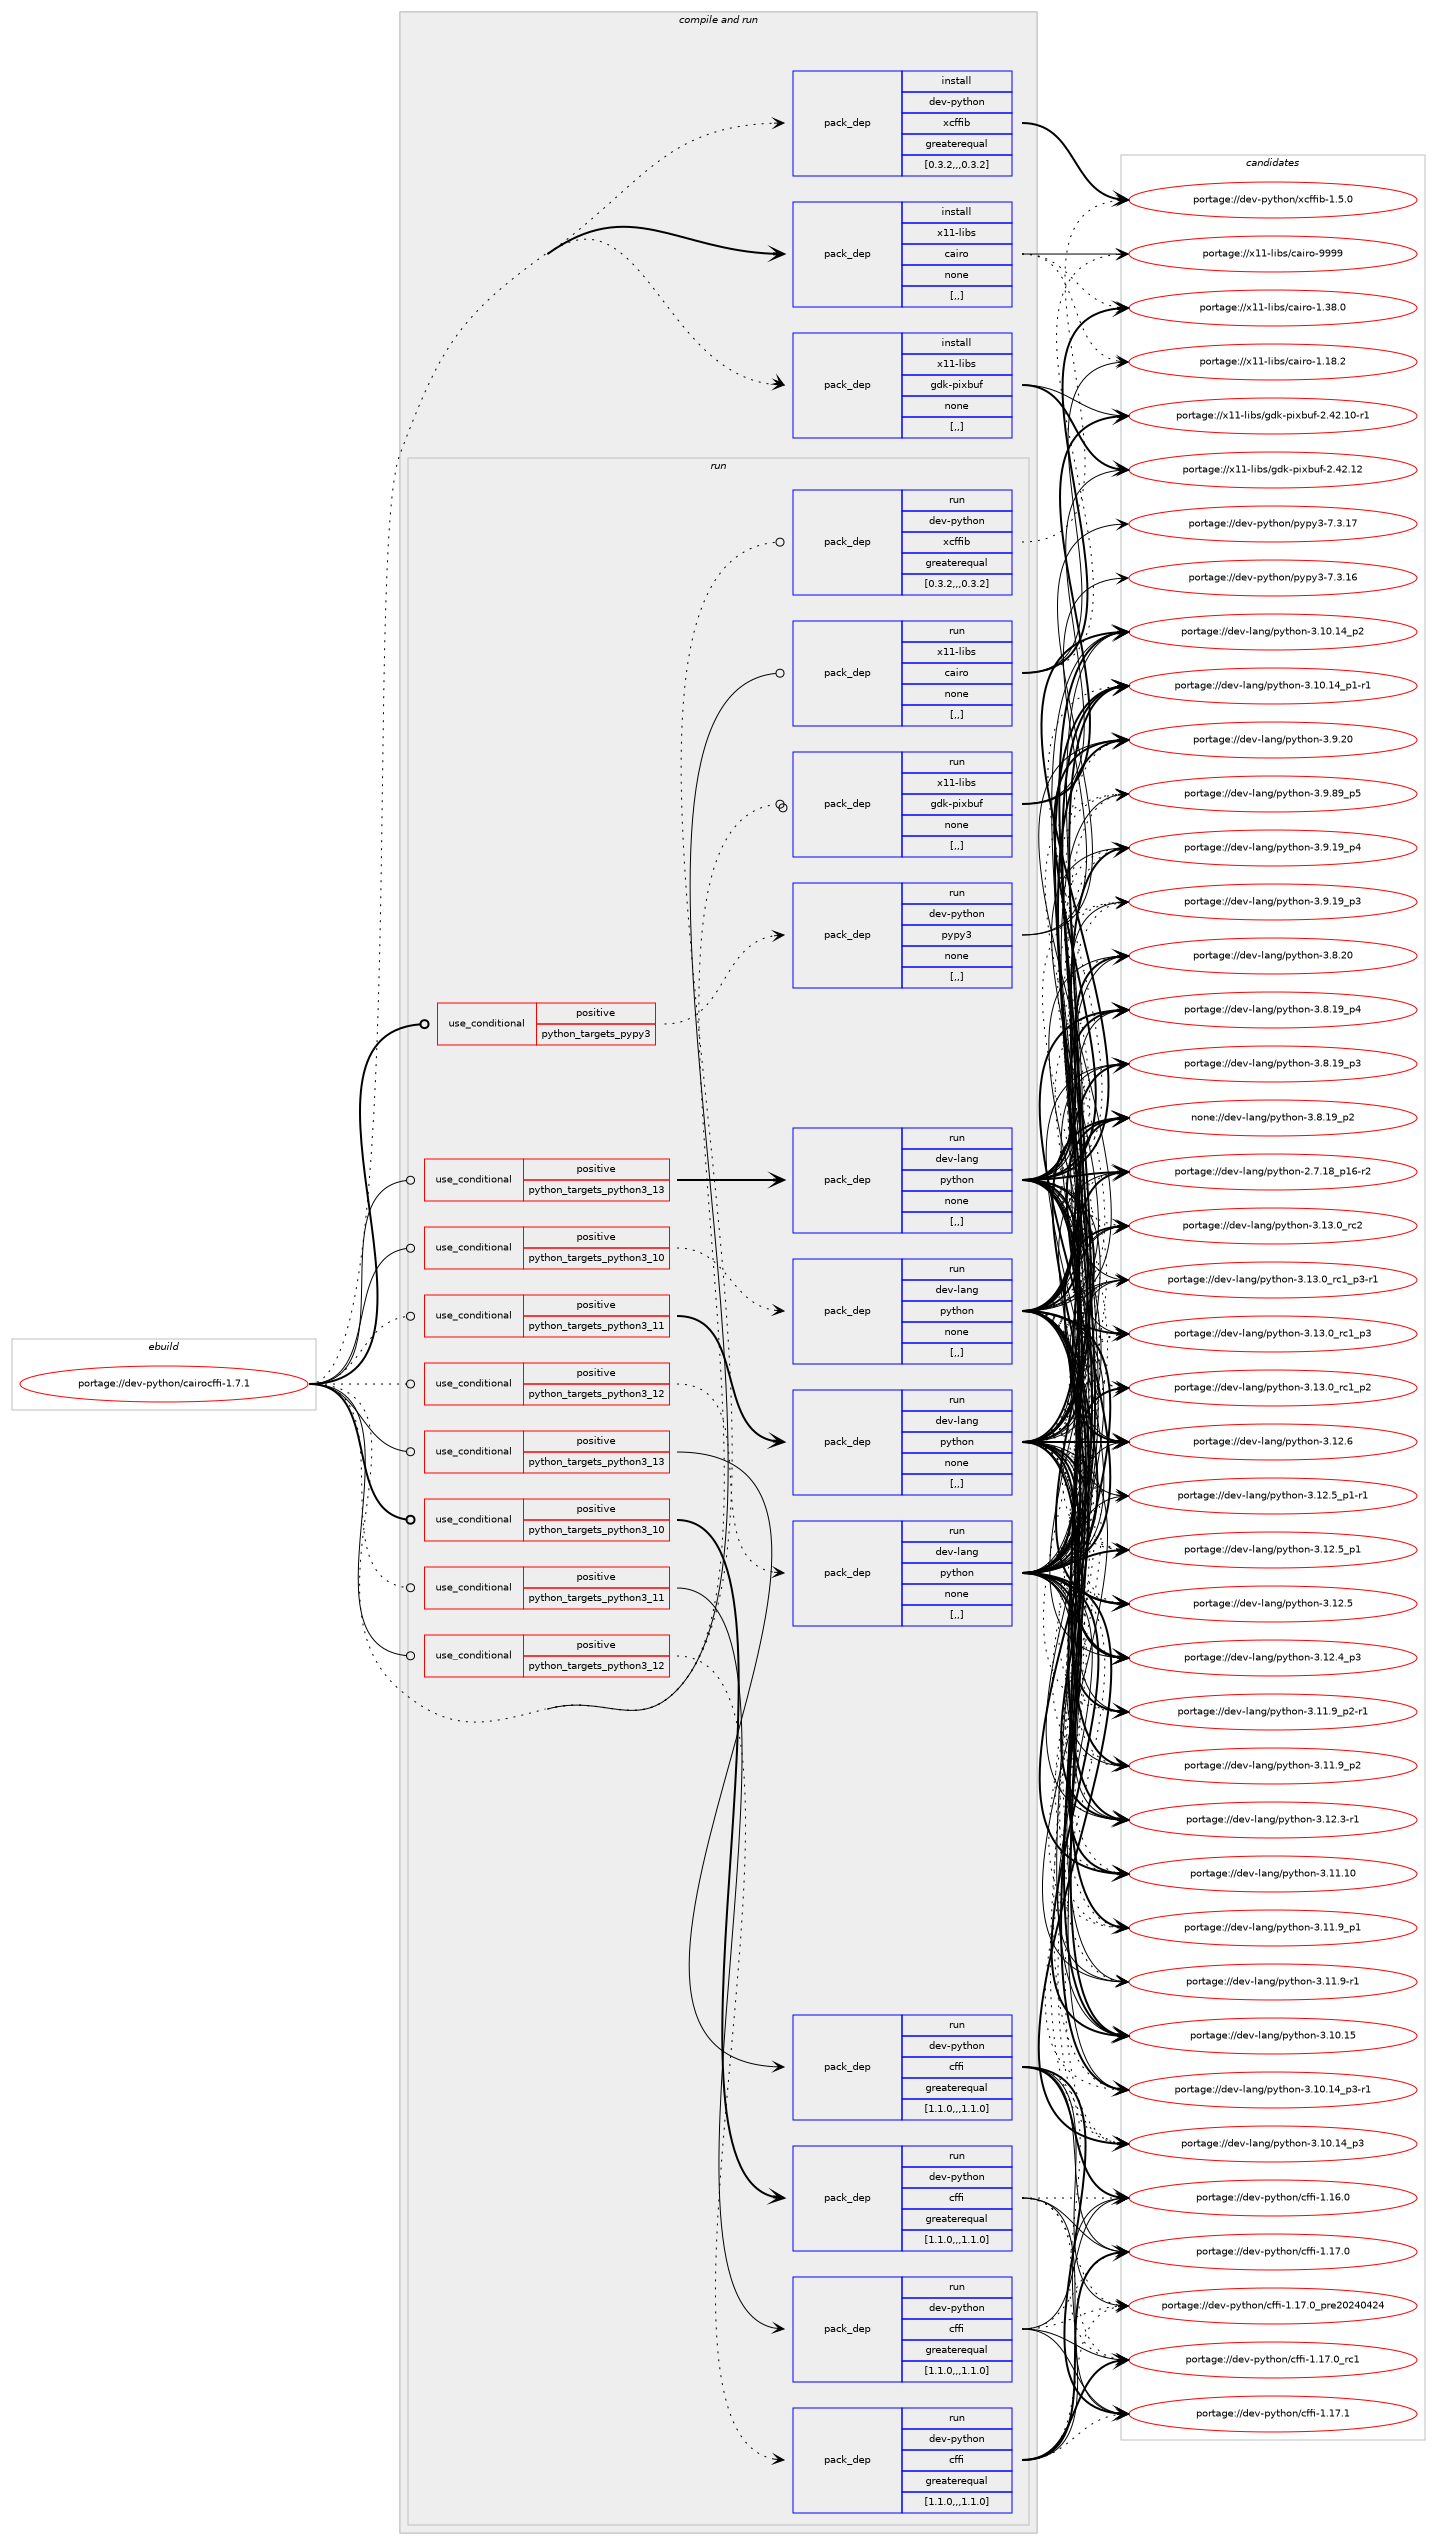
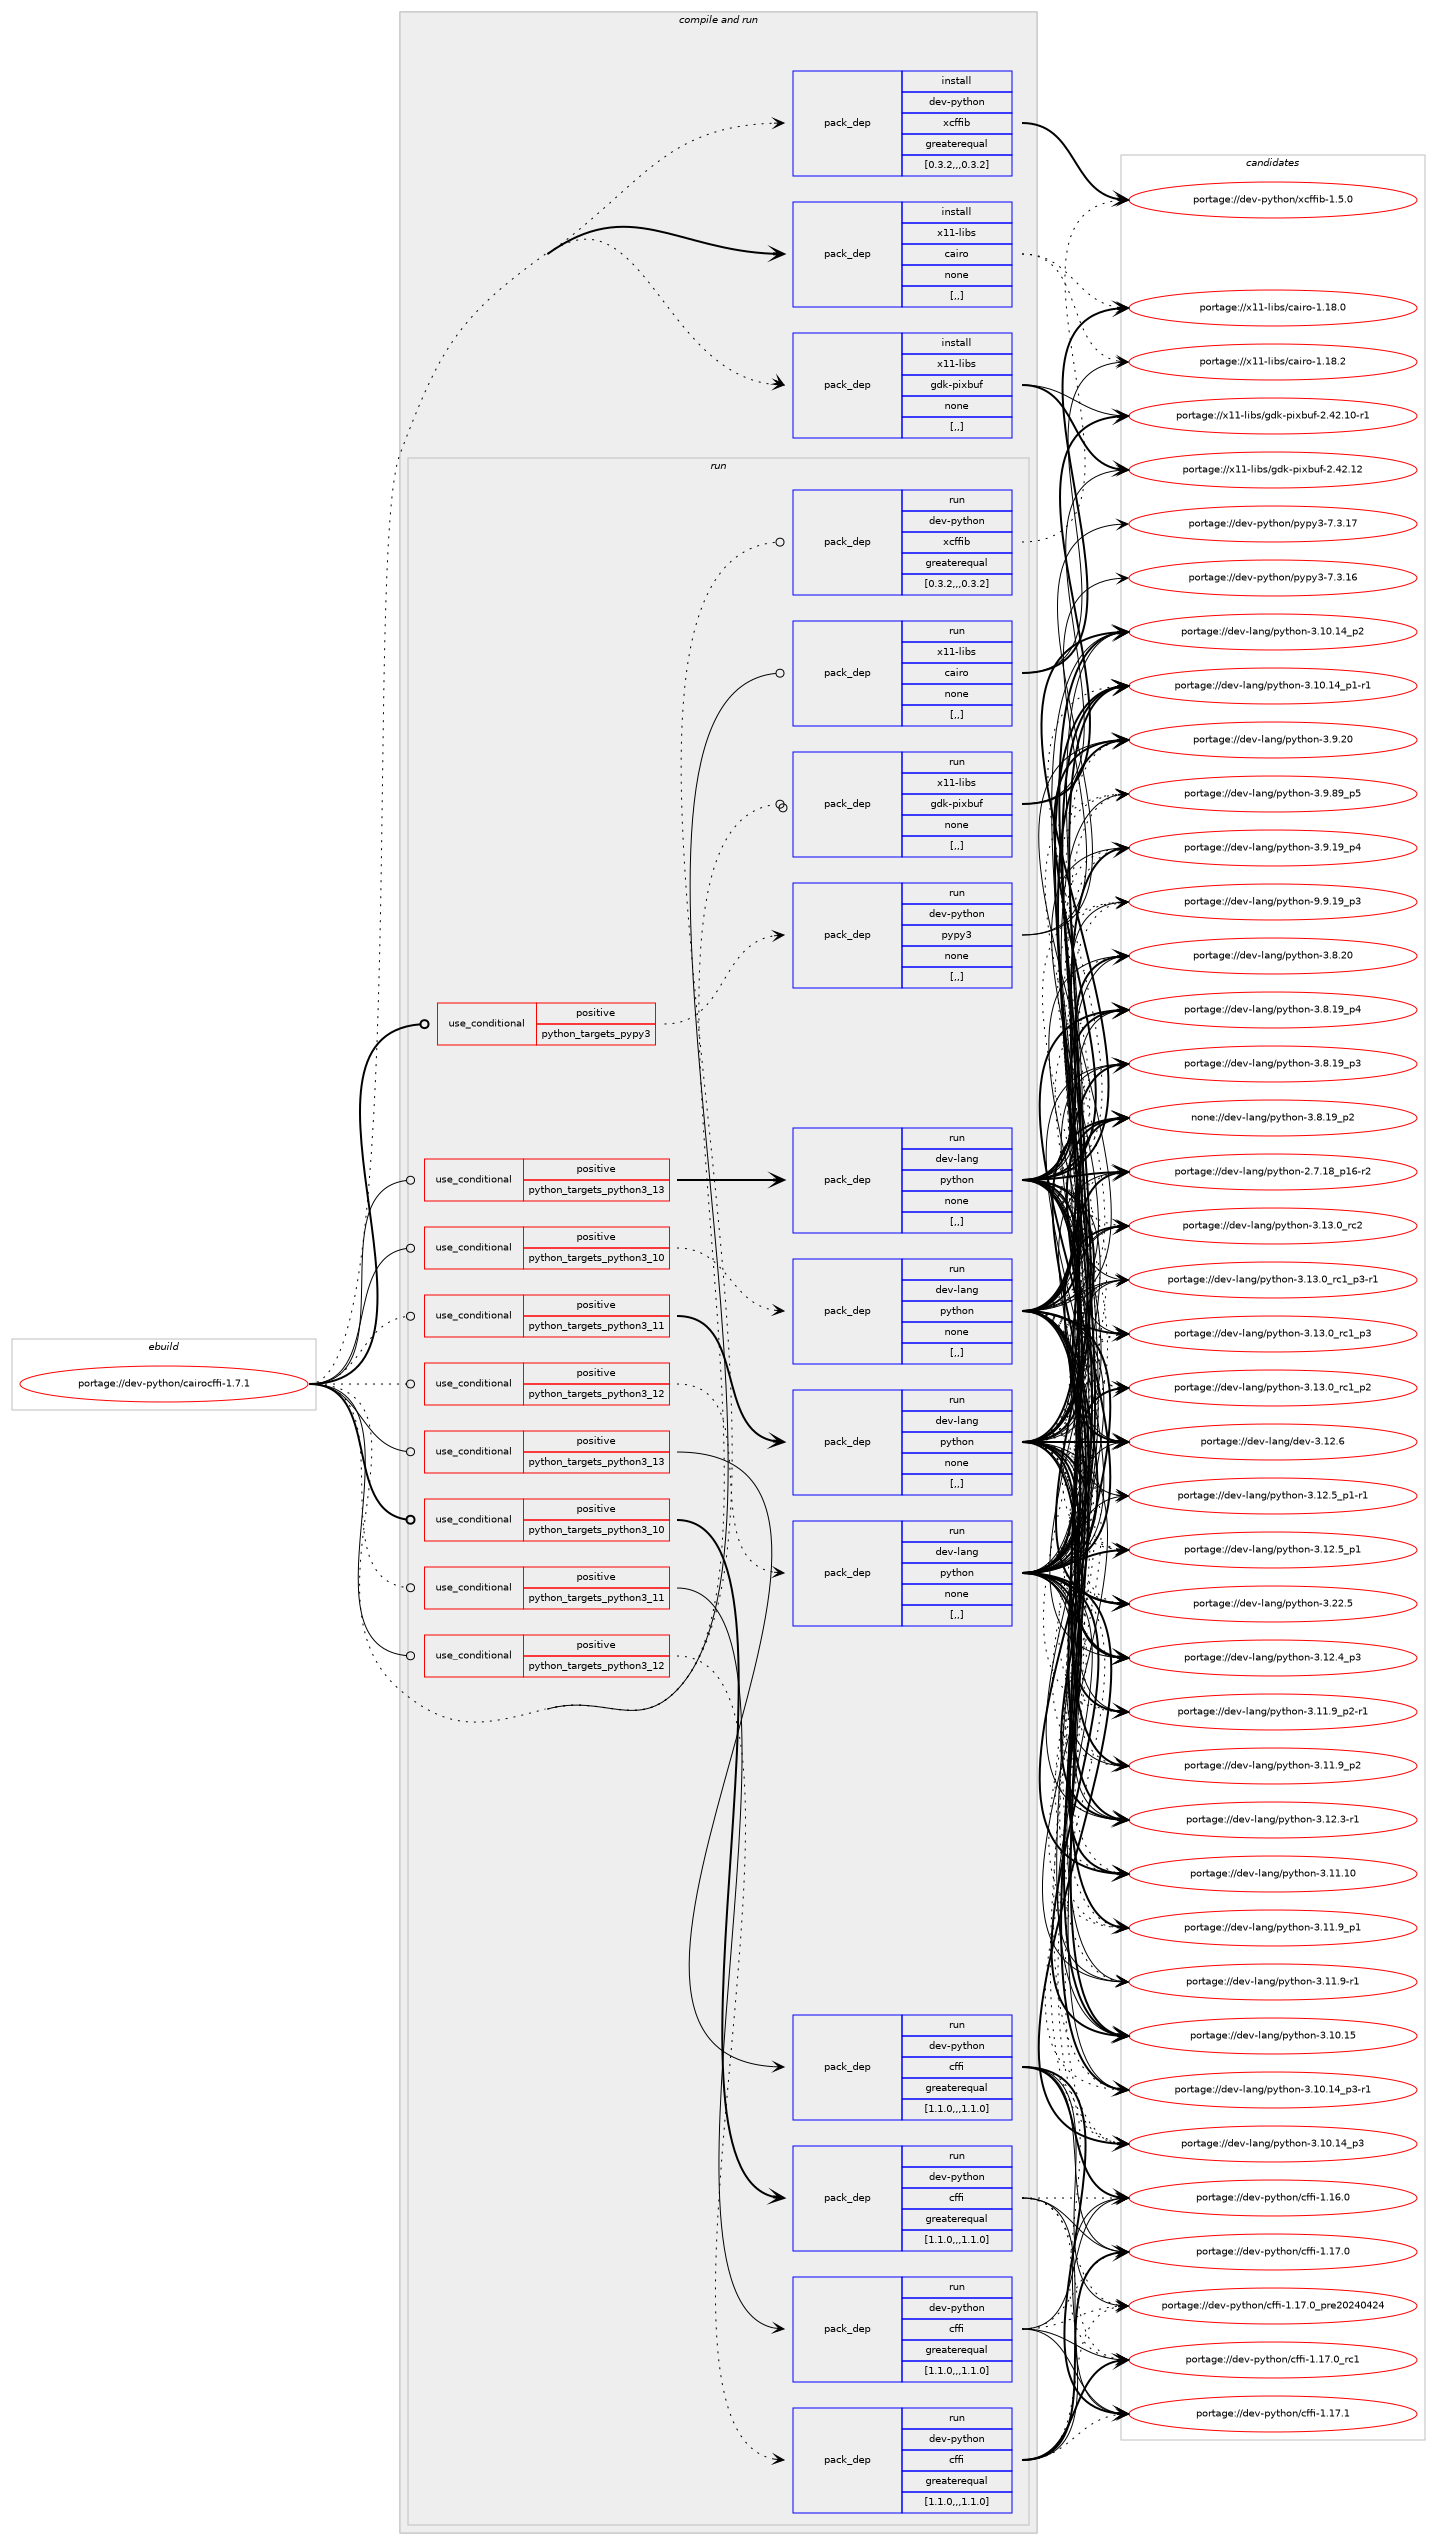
(1273, 254) -> none
(1273, 308) -> (1273, 308)
(1273, 902) -> (1273, 902)
(1273, 1442) -> (1273, 1442)
(1273, 1604) -> (1273, 1604)
